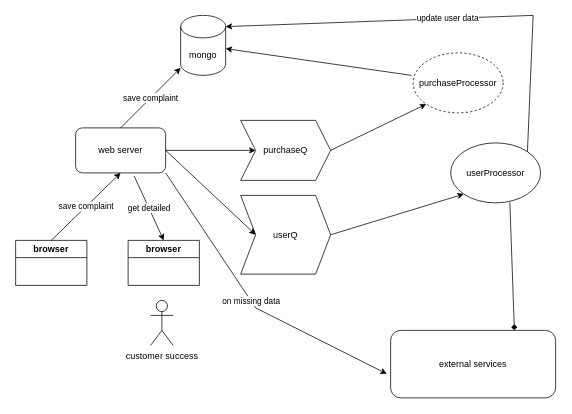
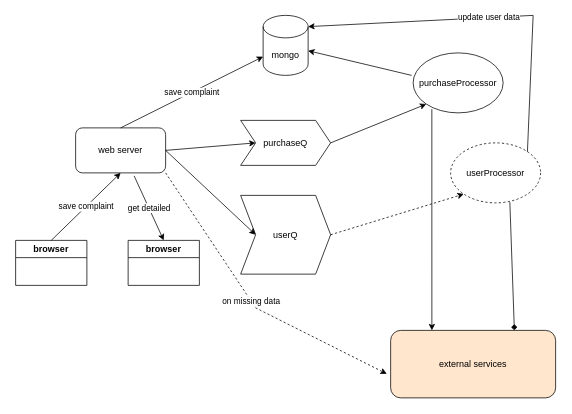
(203, 45) -> (285, 45)
(458, 83) -> (458, 83)
(285, 150) -> (285, 143)
(495, 173) -> (495, 173)
none -> (432, 201)
(395, 215) -> (395, 215)
(206, 235) -> (206, 235)
(162, 323) -> none
(473, 364) -> (473, 364)
